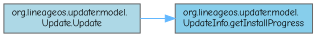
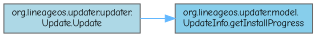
(72, 18) -> (72, 18)
